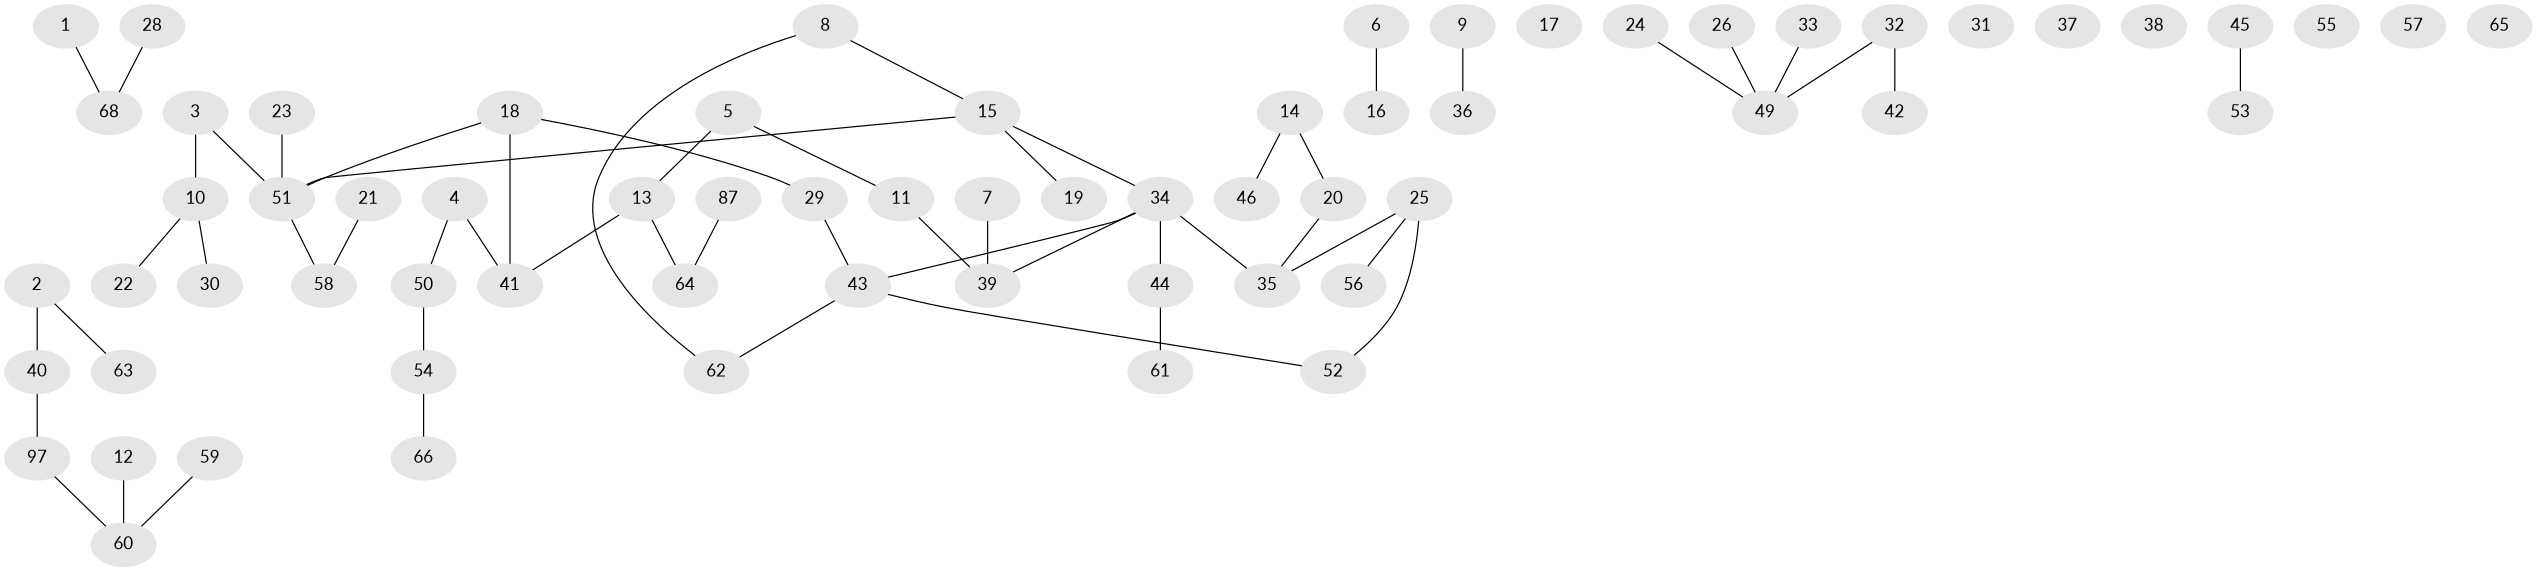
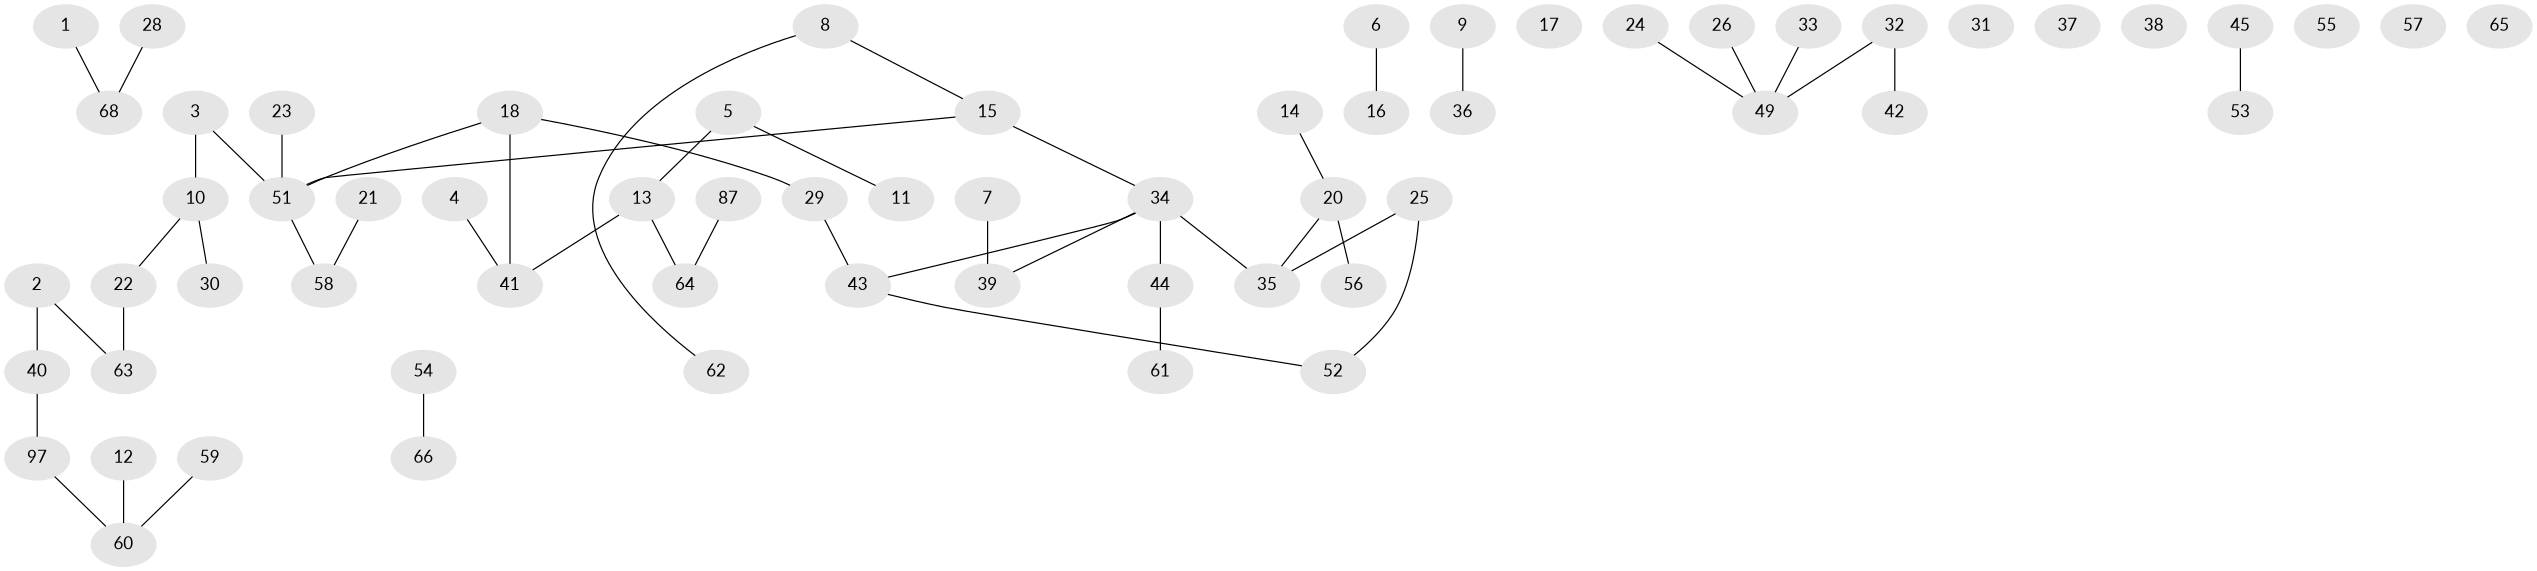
(1074, 199) -> none
(1247, 199) -> none
(944, 242) -> none
(1387, 242) -> (1342, 235)
(424, 286) -> none
none -> (124, 329)
(787, 329) -> none
